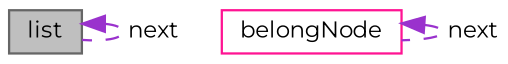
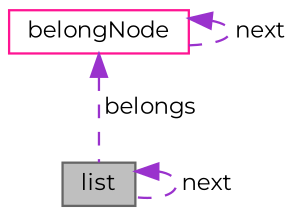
none -> (99, 120)
